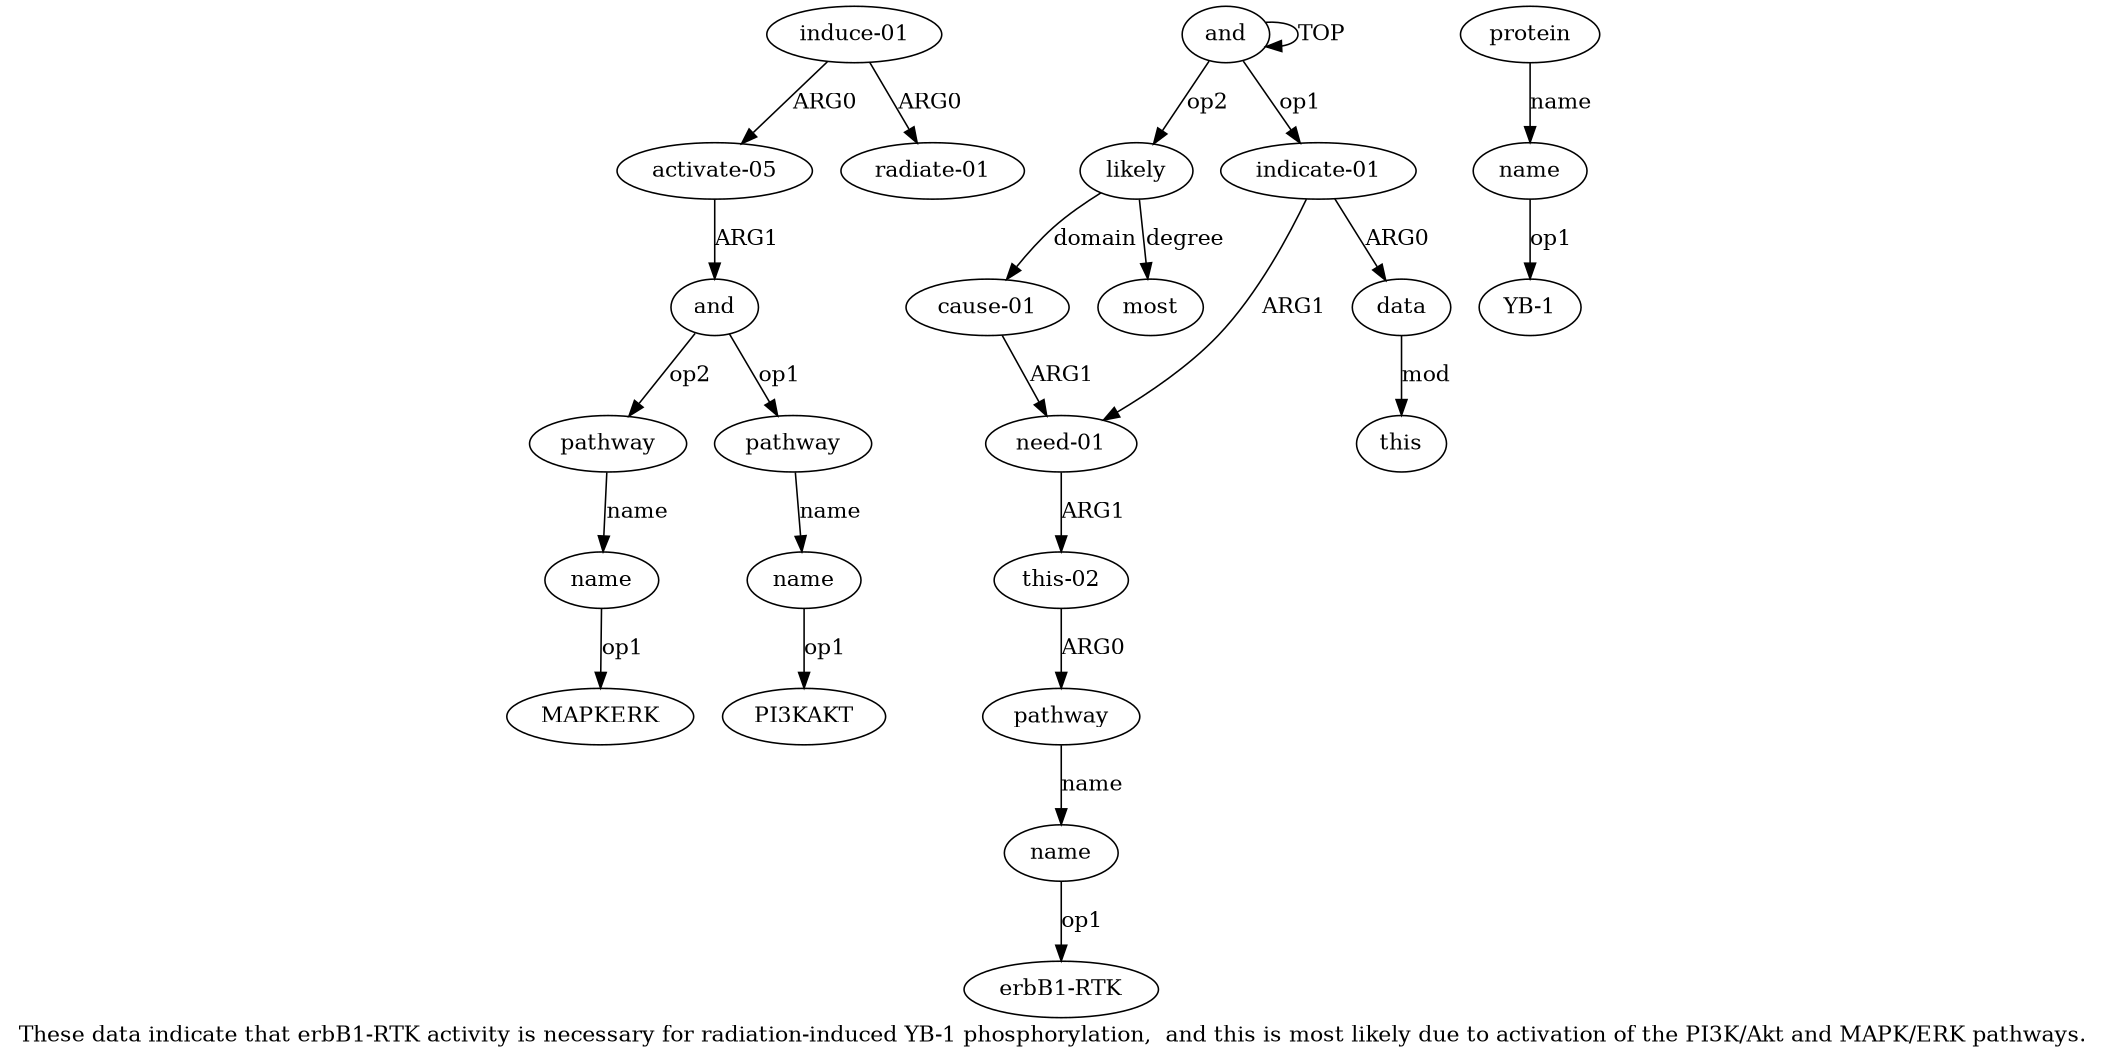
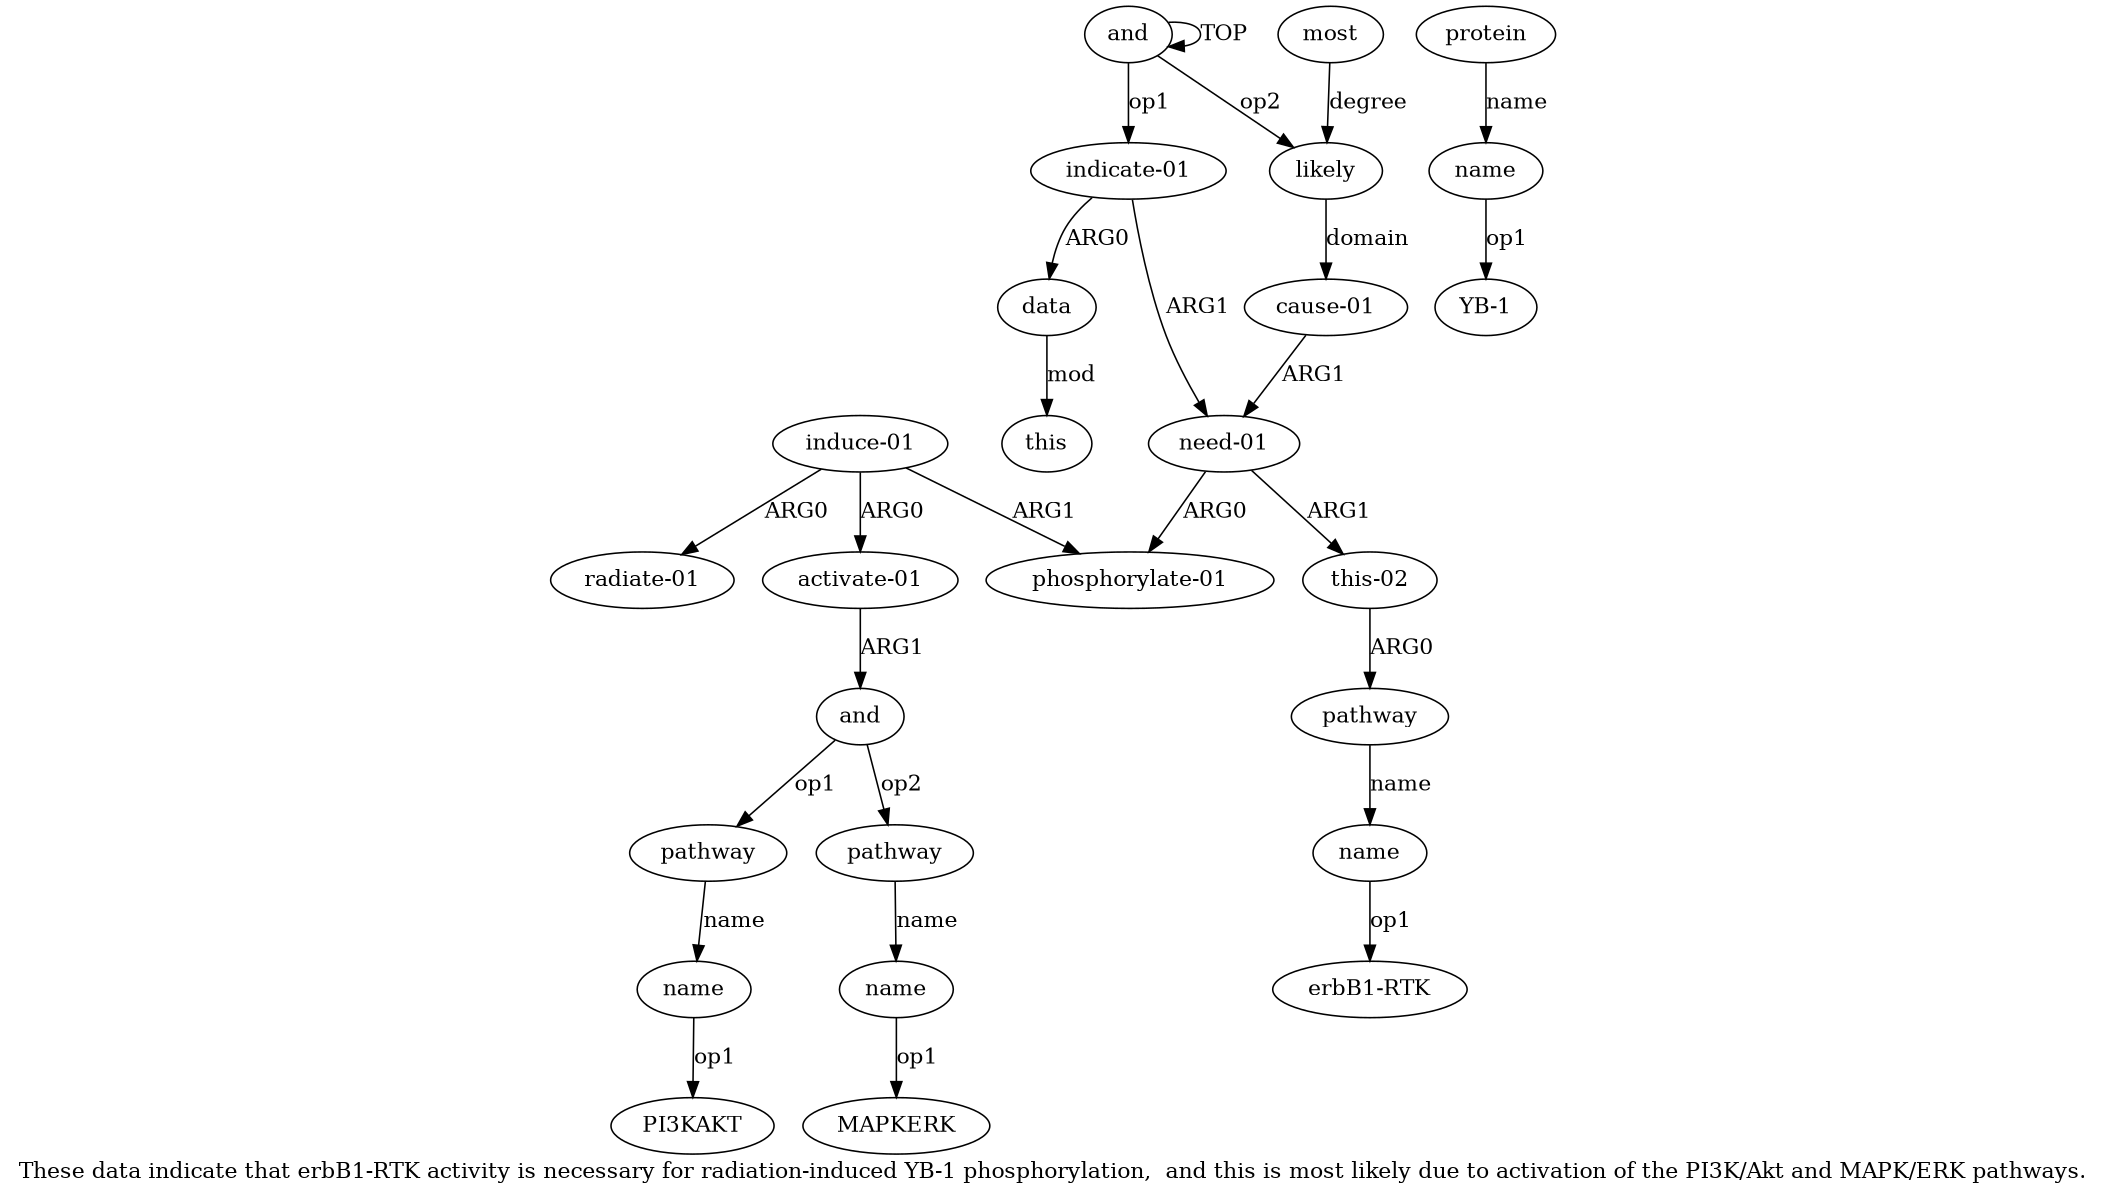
(715, 171) -> (860, 580)
(1143, 231) -> (1329, 95)
none -> (1130, 580)
